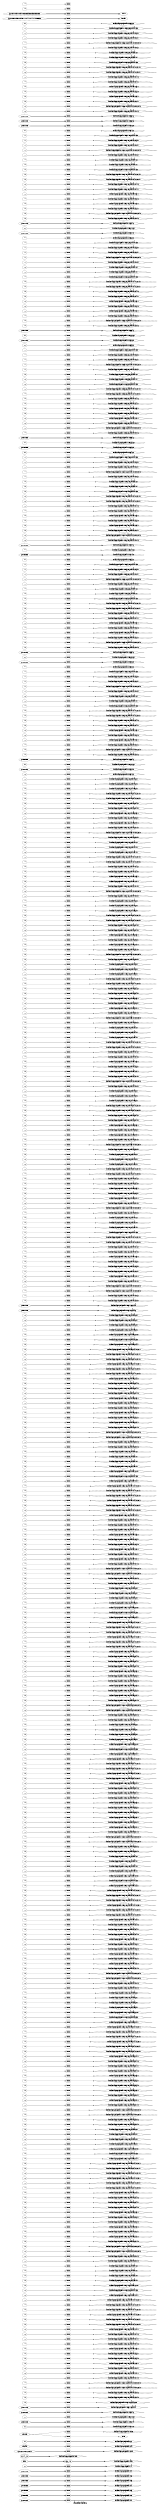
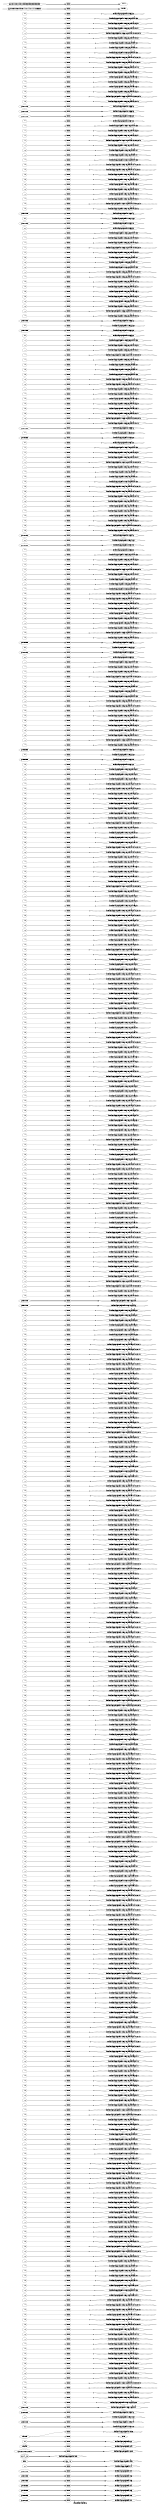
none -> (124, 872)
none -> (124, 1779)
